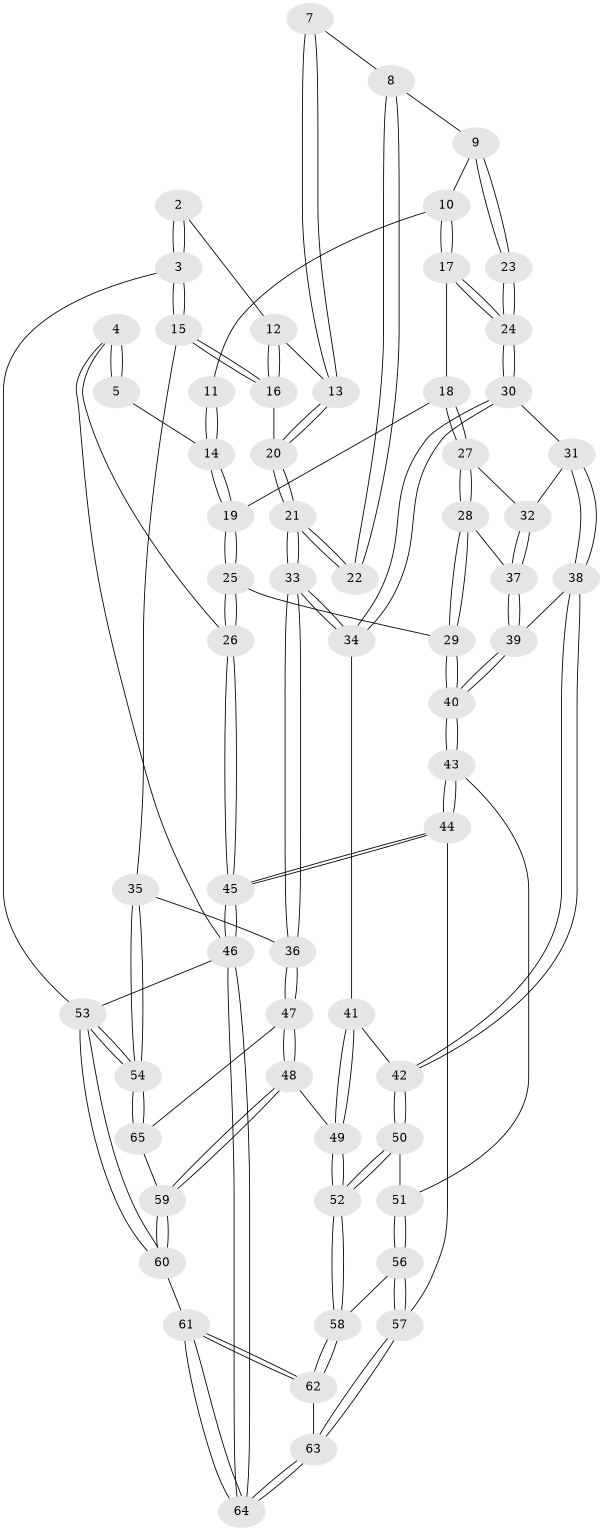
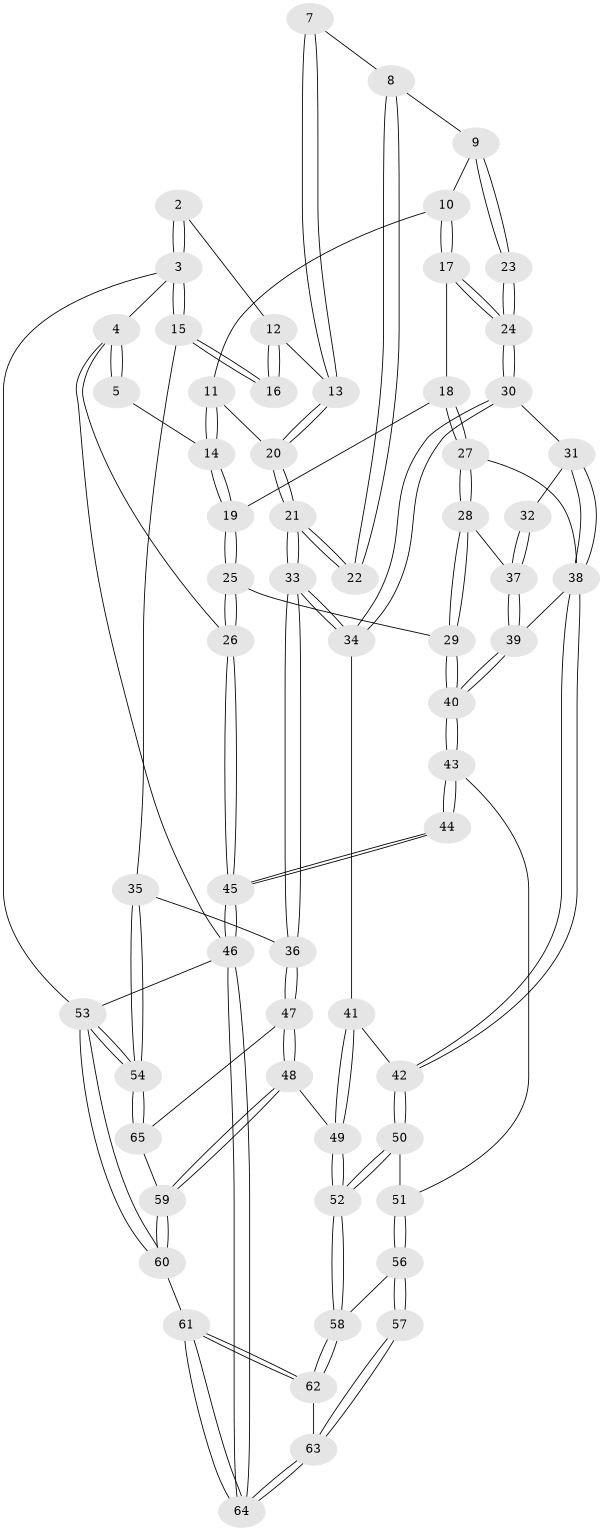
none -> (148, 299)
(274, 423) -> (243, 423)
(497, 485) -> (553, 494)
(447, 1081) -> none
